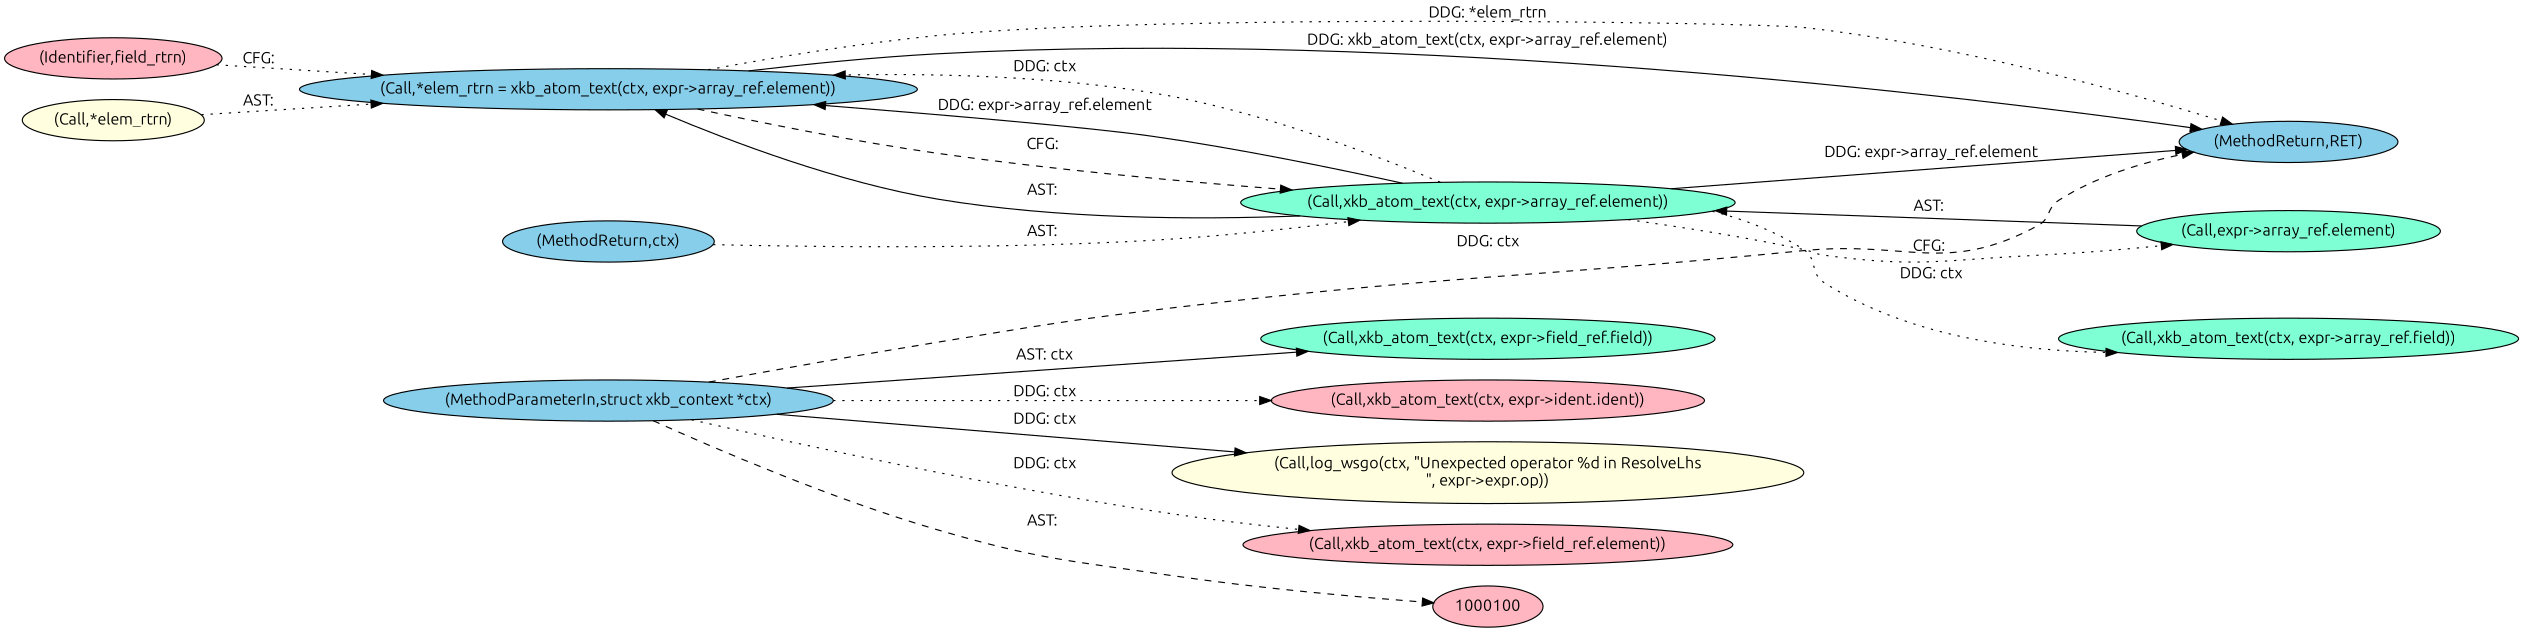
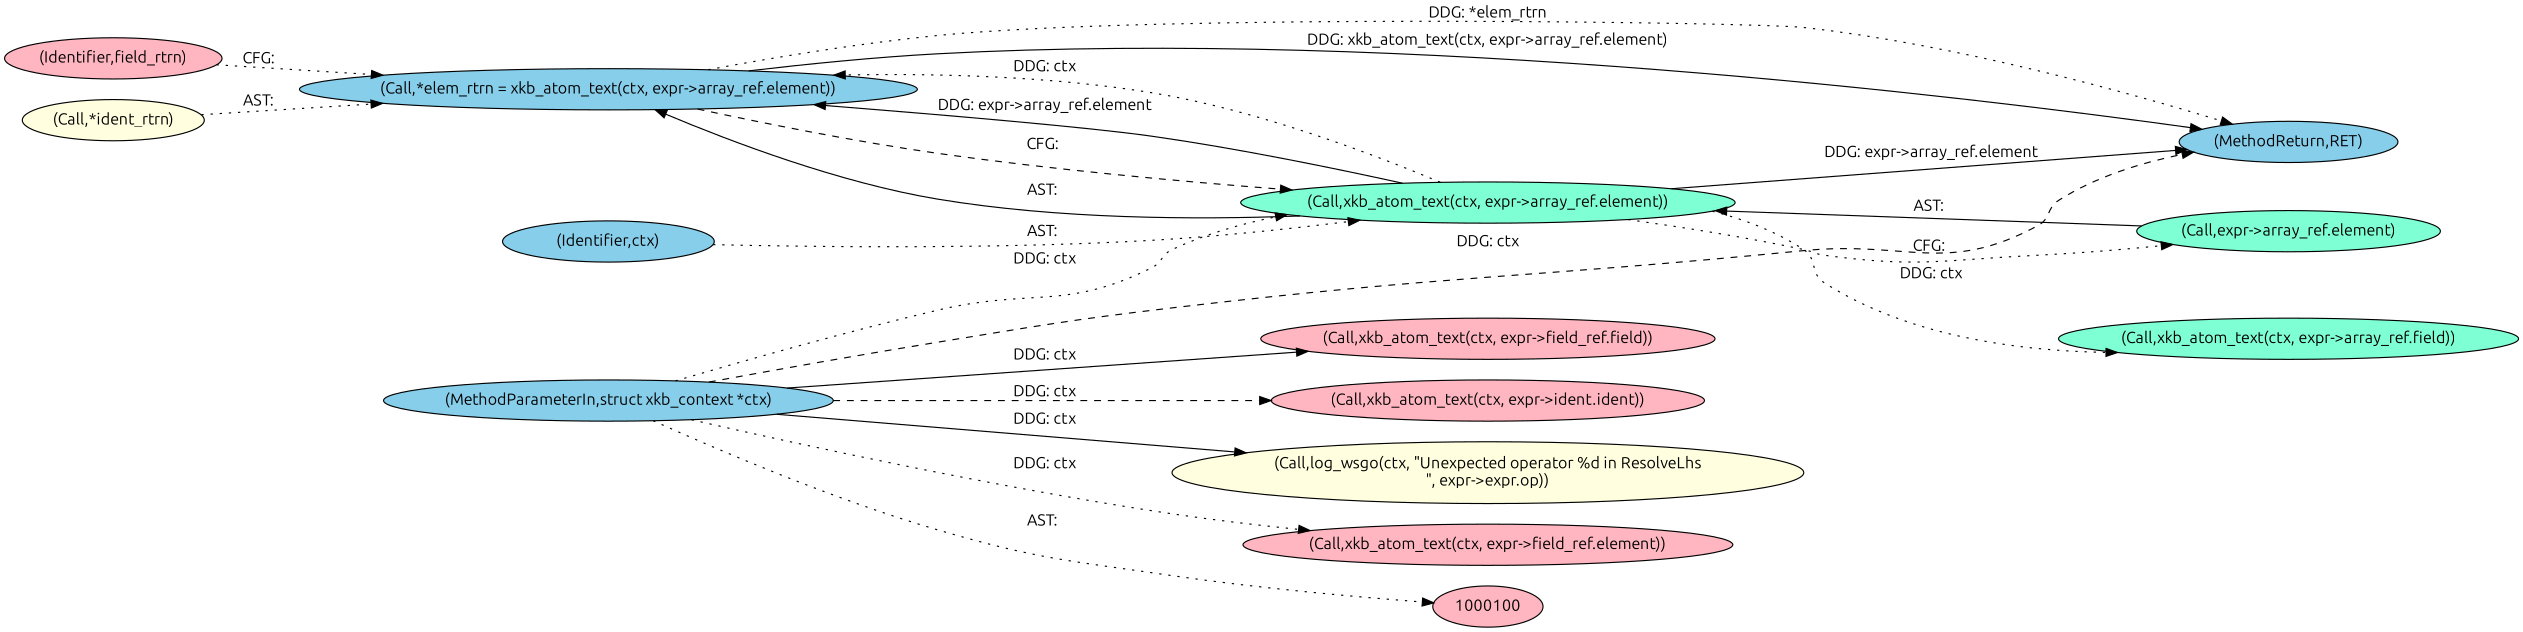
(113, 120) -> (113, 120)
(608, 241) -> (608, 241)
none -> (979, 303)
(1488, 339) -> (1488, 339)
(1045, 355) -> (1045, 355)
(1046, 401) -> (1046, 401)
(1028, 553) -> (1028, 553)
